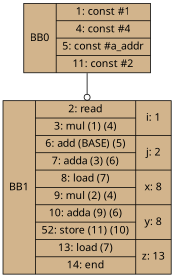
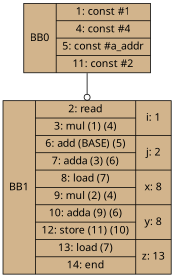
(86, 230) -> (86, 230)
